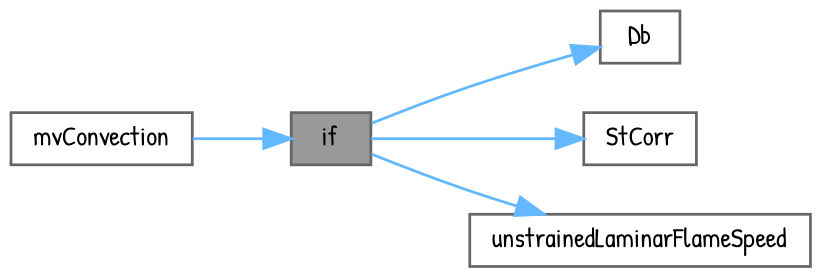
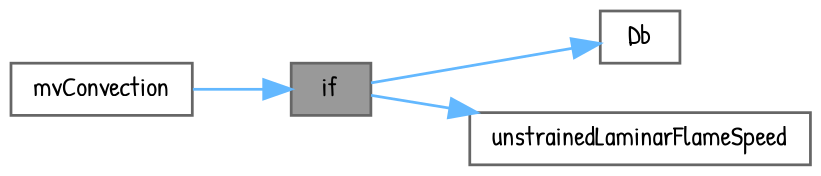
(640, 139) -> none
